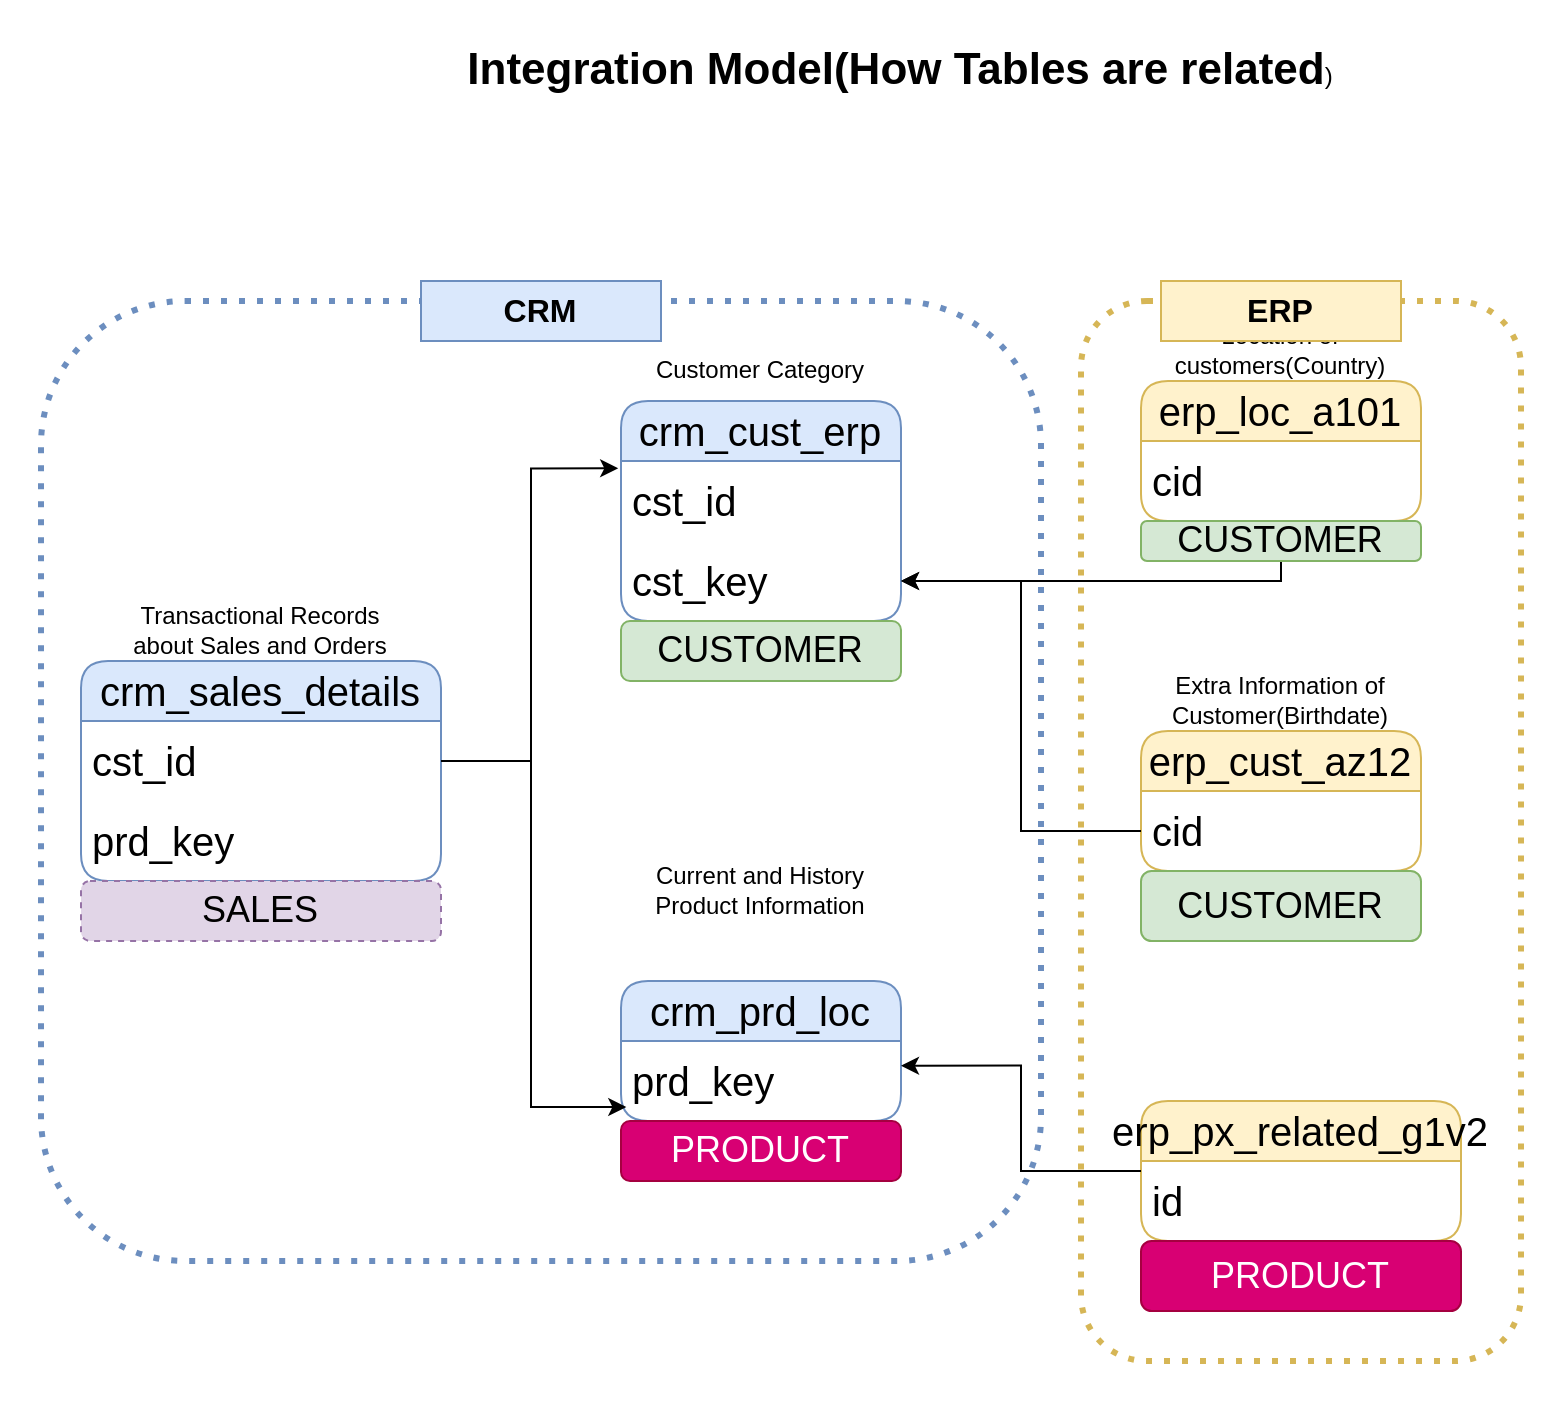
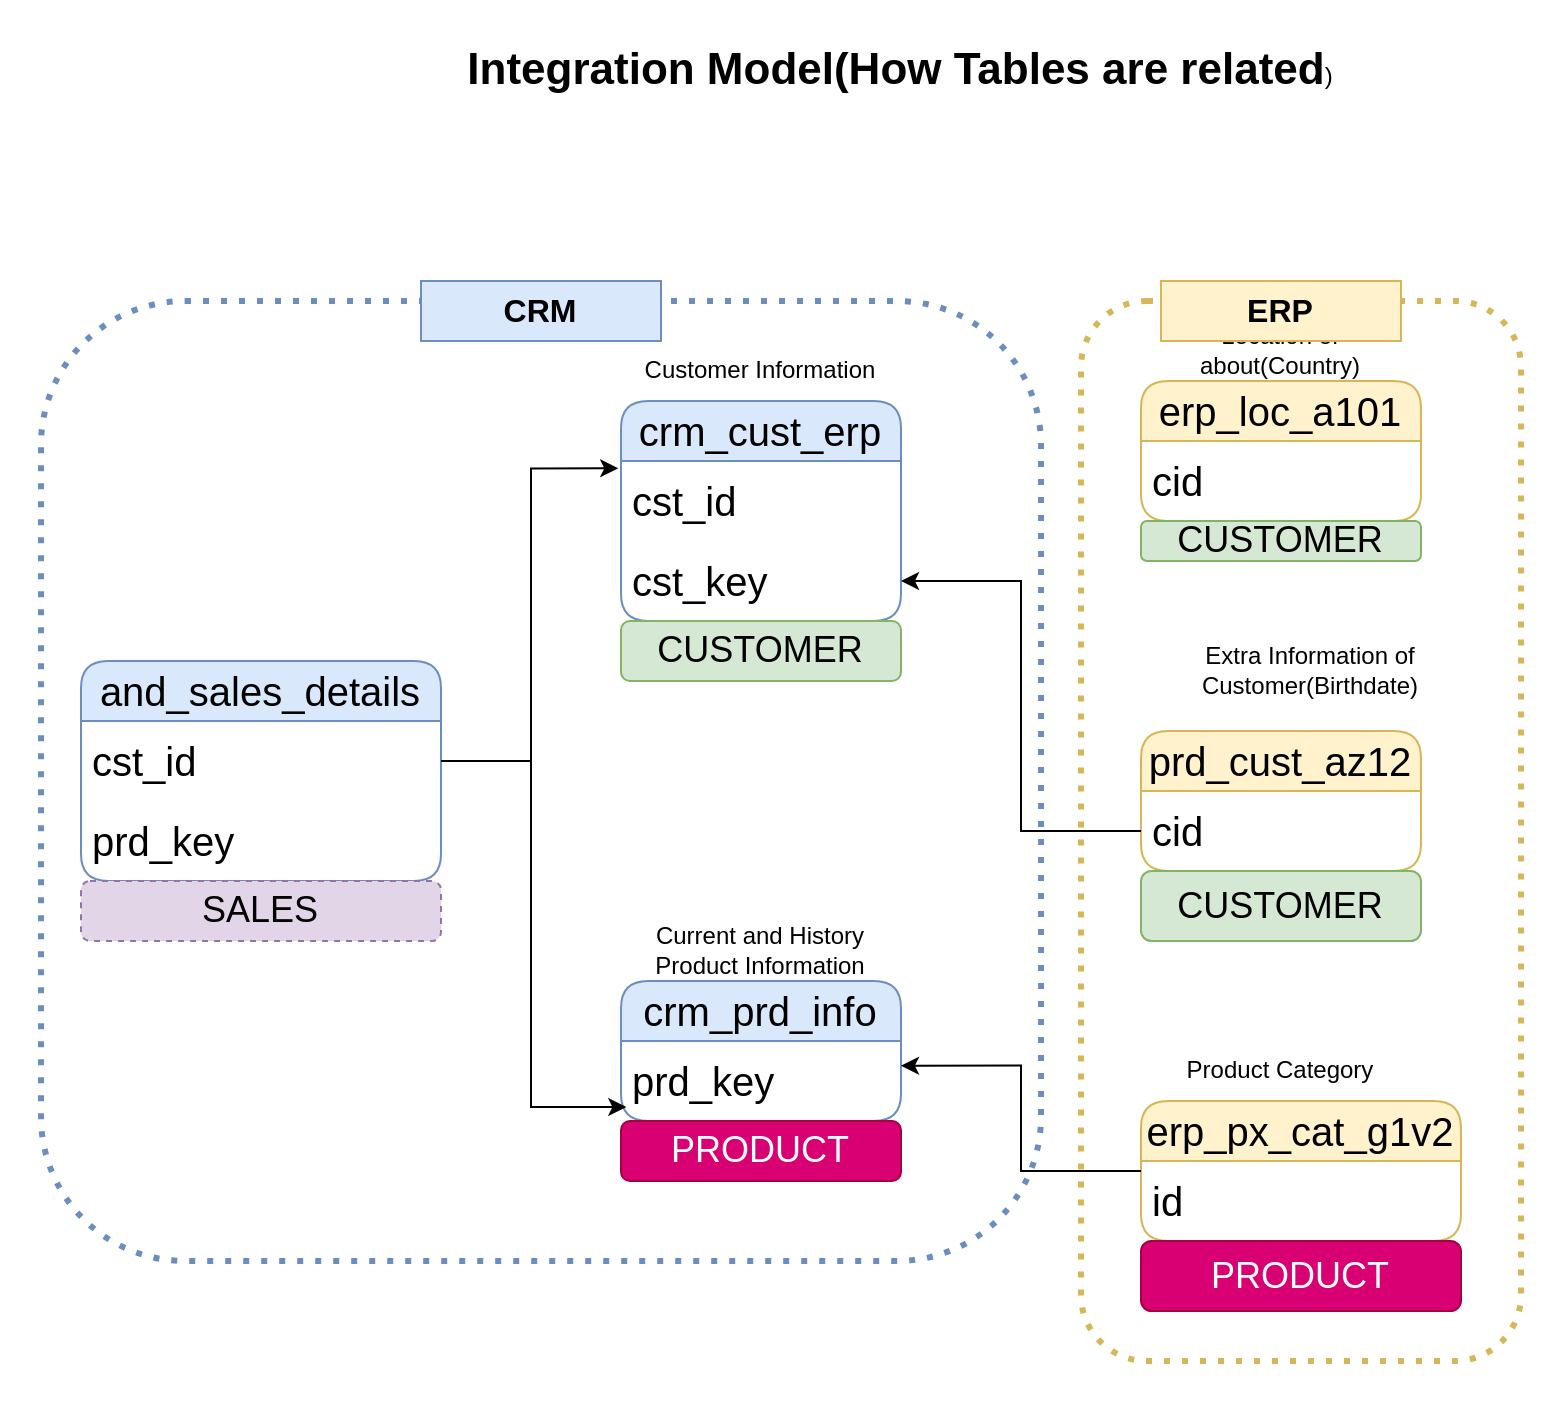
(1281, 351) -> (1281, 351)
(761, 371) -> (761, 371)
(1163, 581) -> none
(261, 631) -> none
(261, 691) -> (261, 691)
(1281, 701) -> (1311, 671)
(1281, 761) -> (1281, 761)
(761, 891) -> (761, 951)
(761, 1011) -> (761, 1011)
none -> (1281, 1071)
(1301, 1131) -> (1301, 1131)
